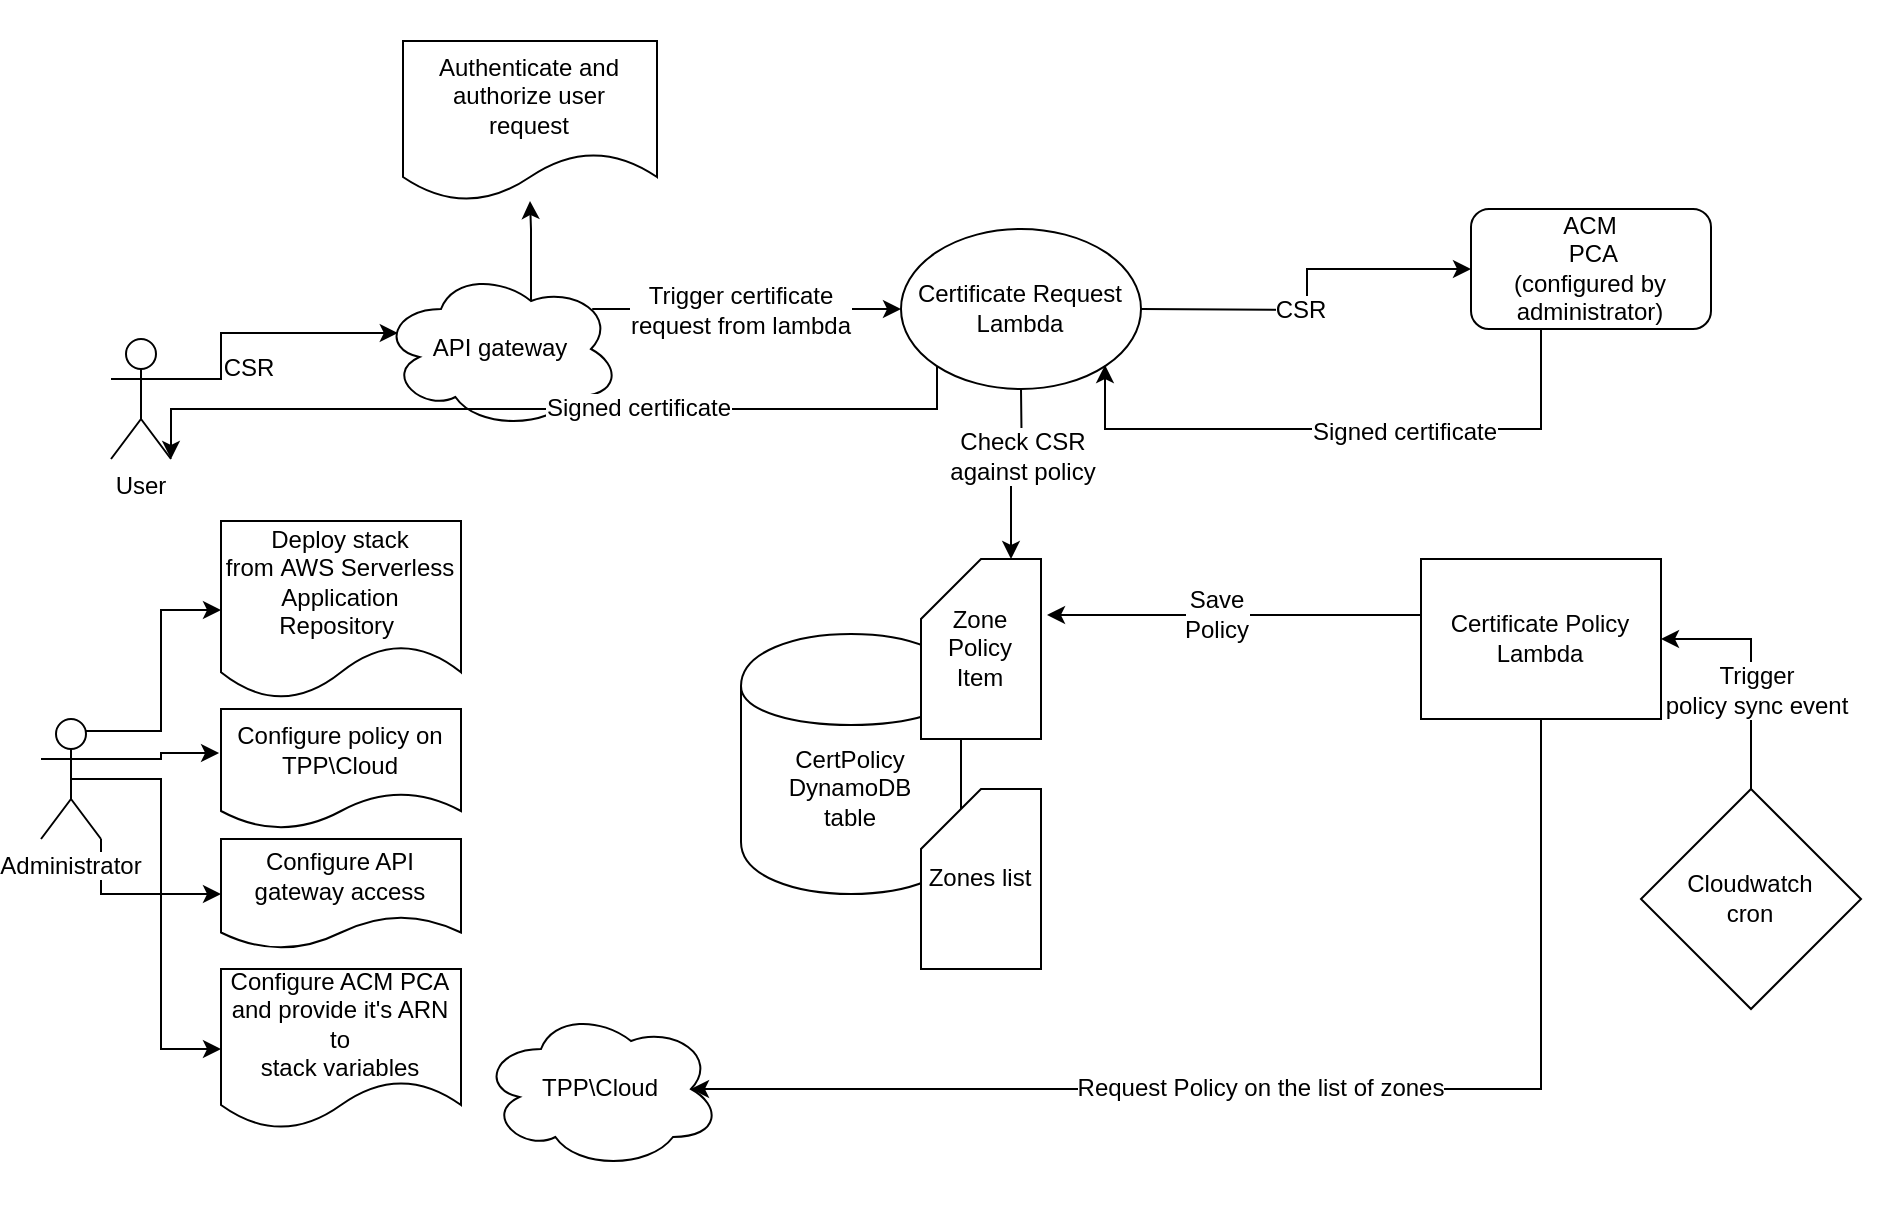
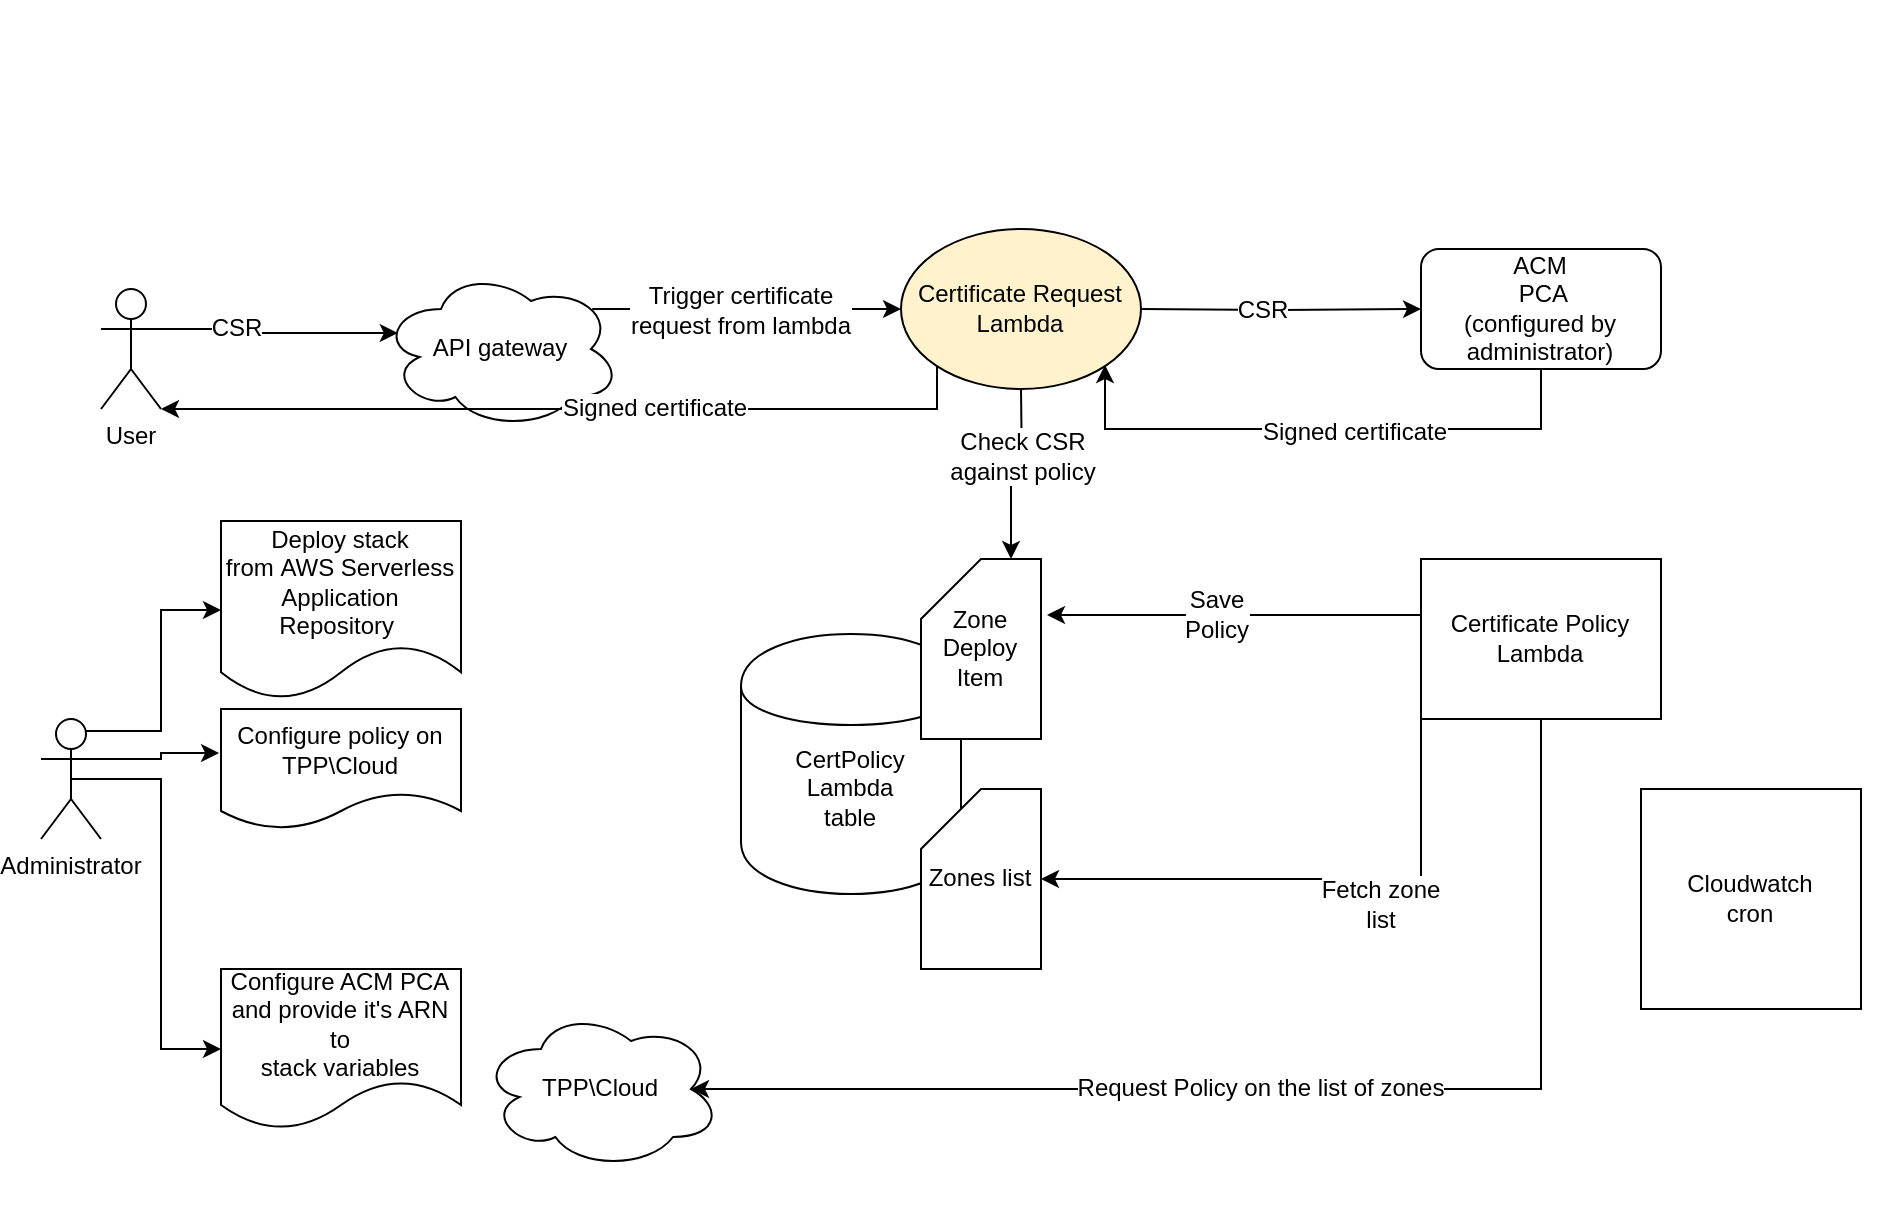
(530, 121) -> none
(531, 258) -> none
(1591, 269) -> (1541, 309)
(1021, 309) -> (1021, 309)
(141, 399) -> (131, 349)
(1738, 639) -> none
(981, 649) -> (981, 649)
(851, 803) -> (851, 803)
none -> (1195, 879)
(146, 894) -> none
(341, 894) -> none
(1751, 899) -> (1751, 899)
